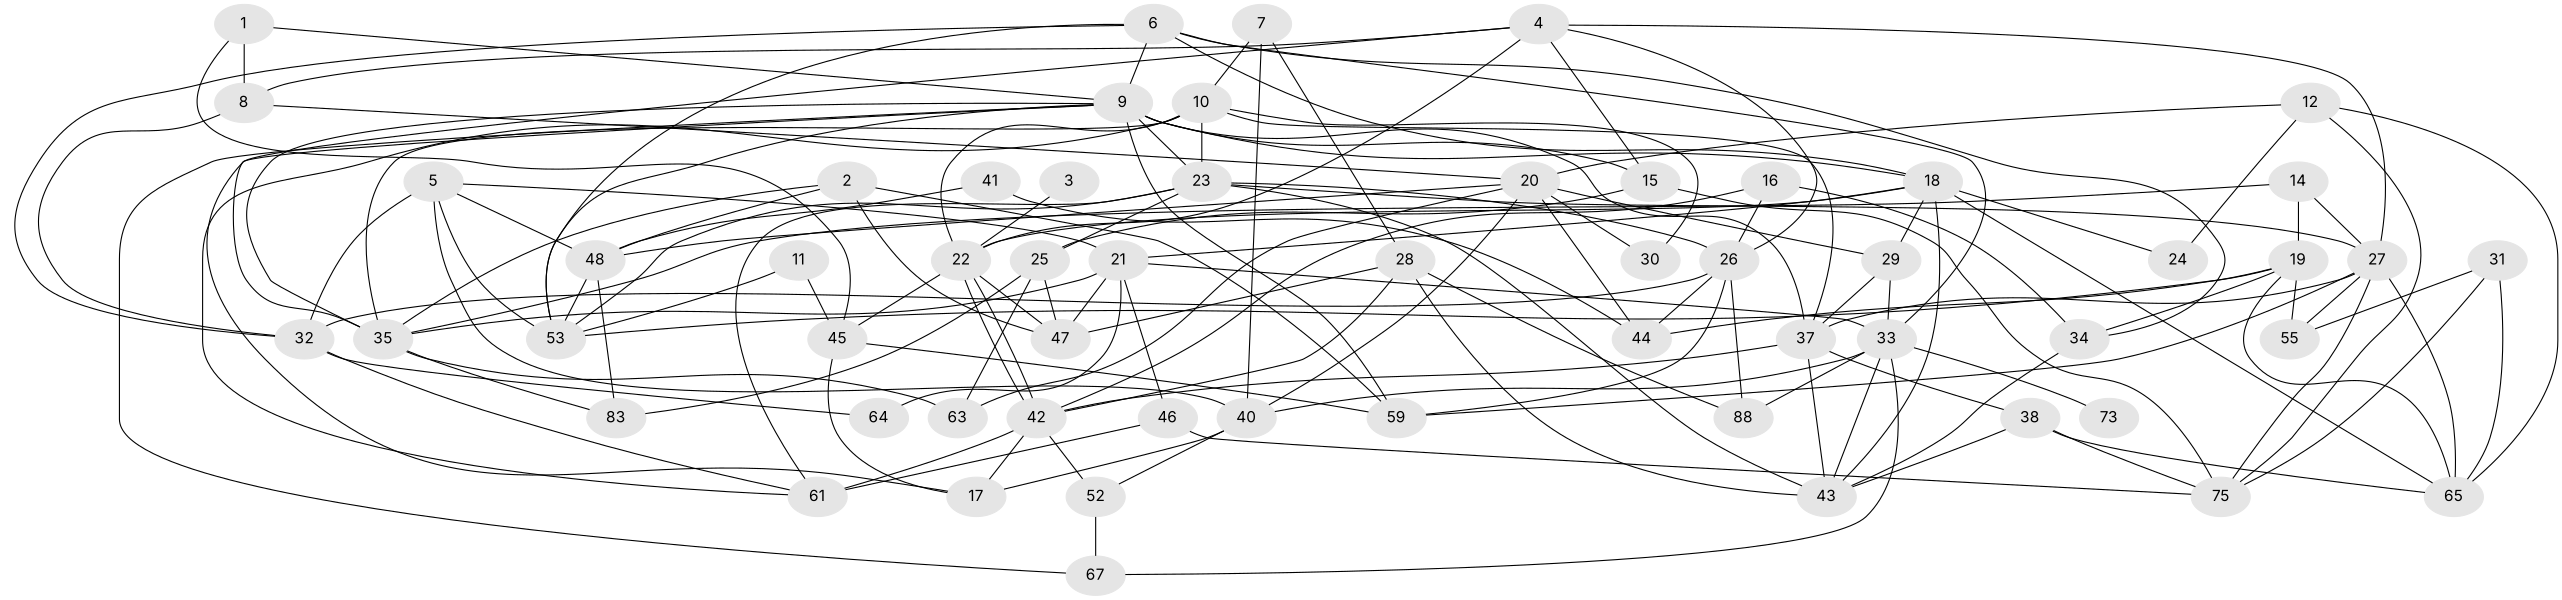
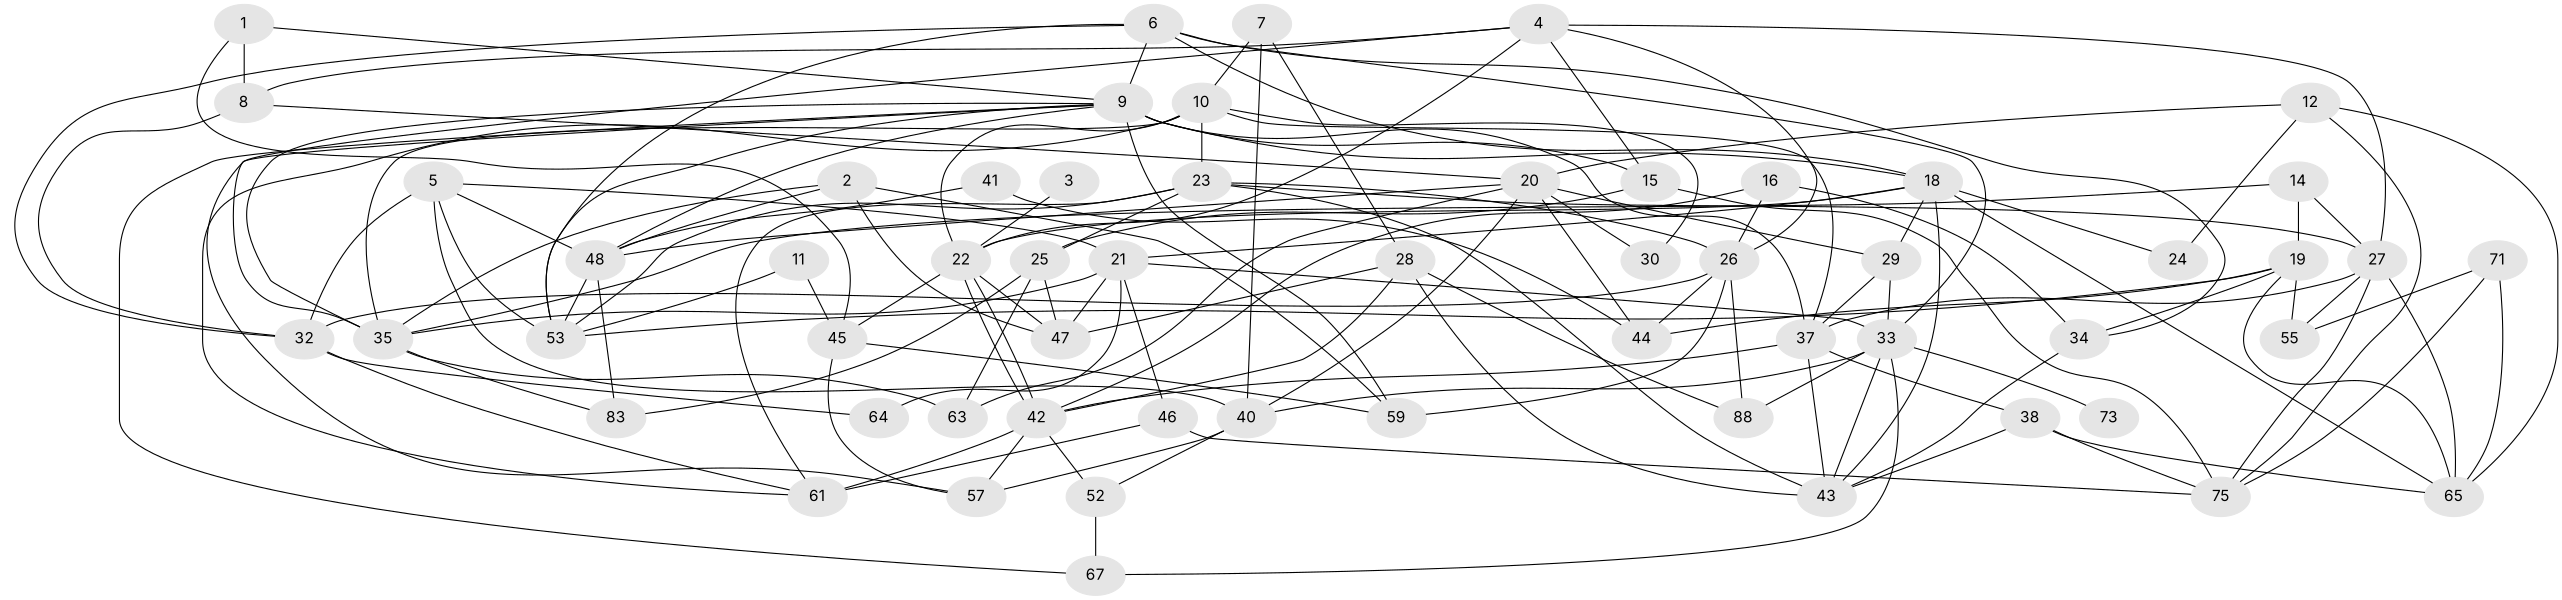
(1162, 142) -> (836, 154)
(2498, 260) -> (2498, 260)
(1945, 377) -> none
(976, 497) -> (976, 497)
